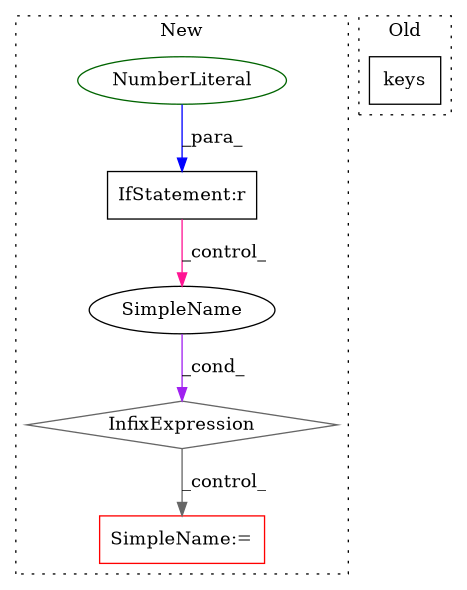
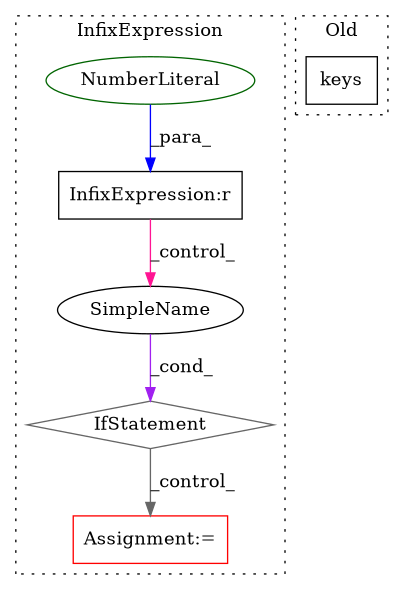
(182, 31) -> (150, 31)
(182, 195) -> (150, 195)
(182, 425) -> (150, 425)
(182, 540) -> (150, 540)
